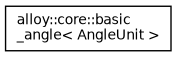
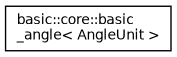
(88, 29) -> (88, 29)
